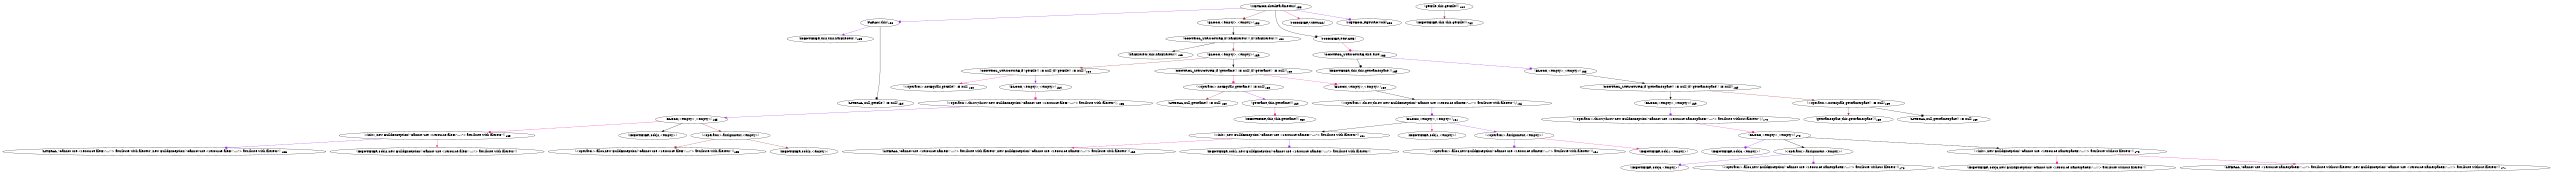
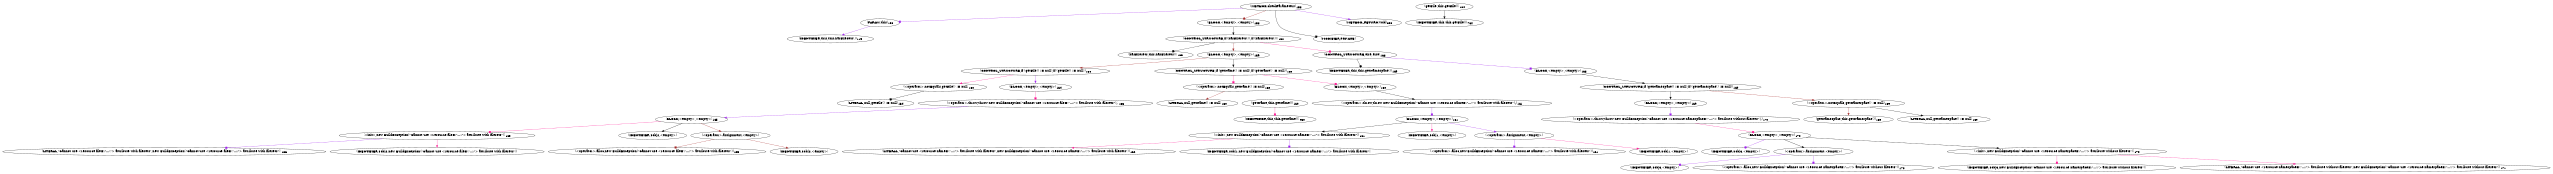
(1444, 14) -> (1444, 14)
(1322, 15) -> (1322, 15)
(1307, 23) -> none
(859, 39) -> (859, 39)
(1346, 46) -> (1294, 47)
(1195, 47) -> (1195, 47)
(880, 62) -> (908, 95)
(1253, 95) -> none
(1895, 111) -> (1895, 111)
